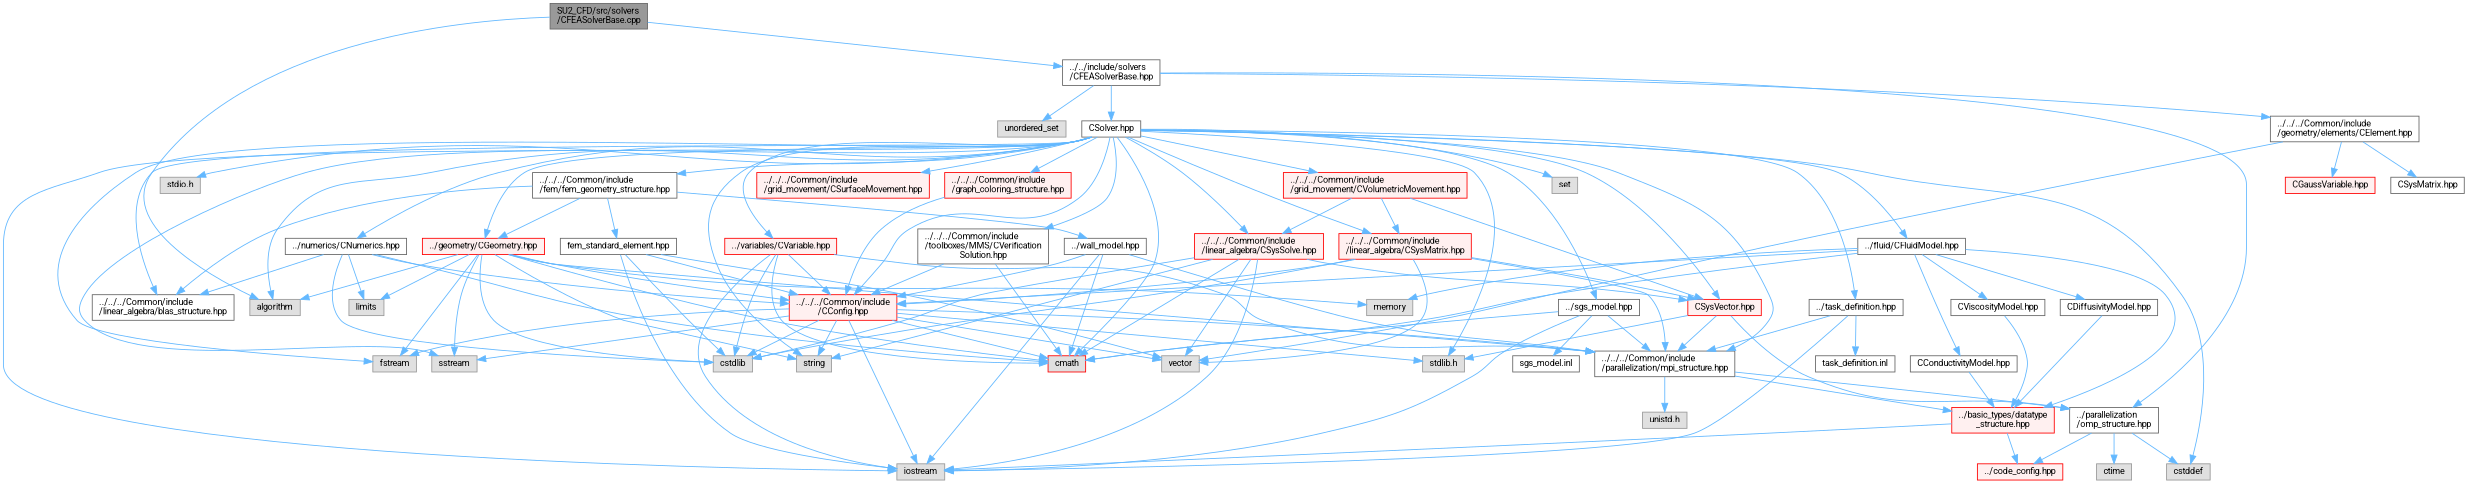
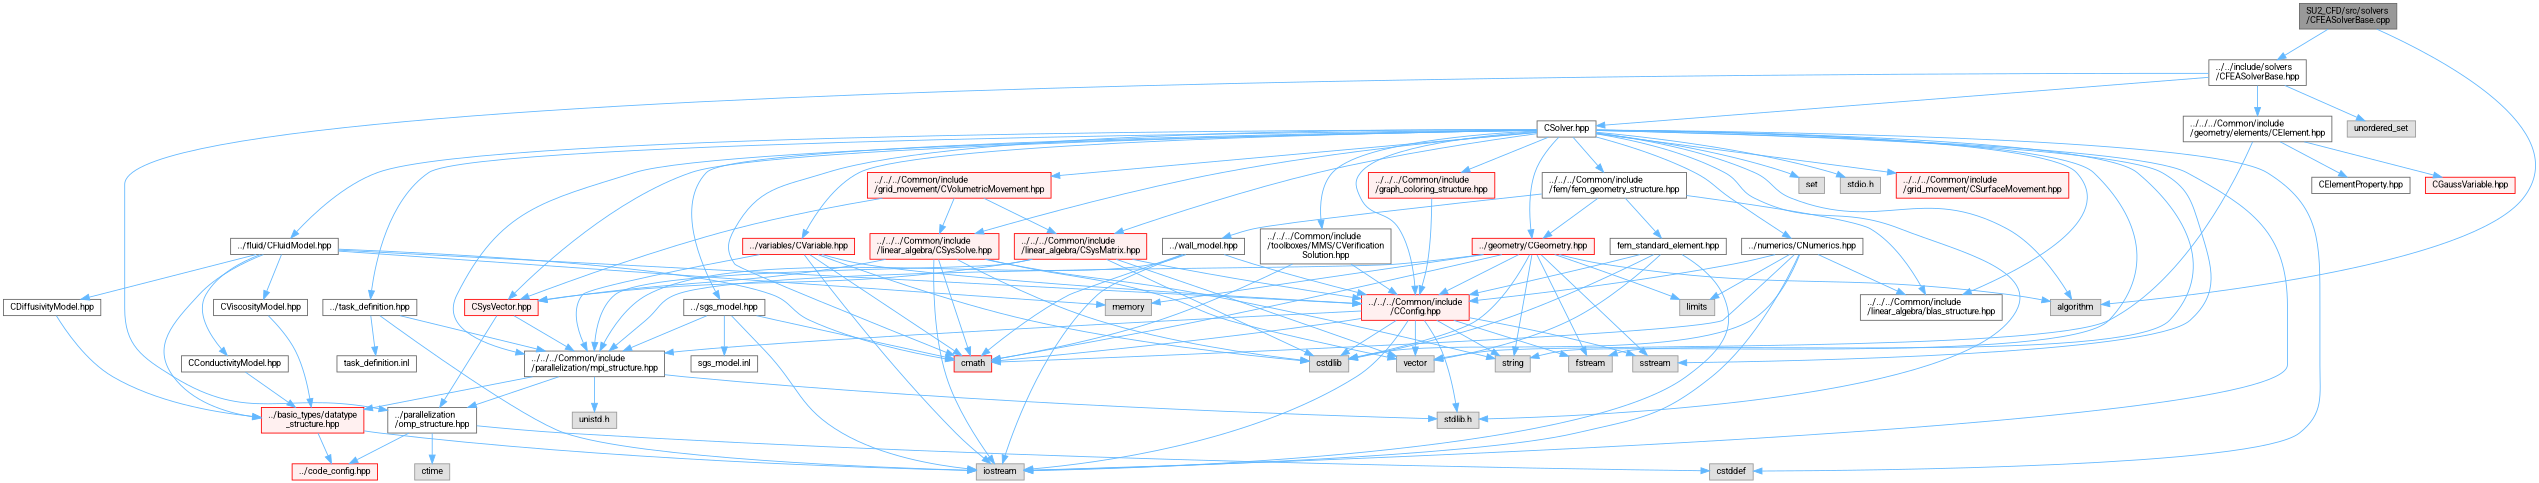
(2428, 185) -> (2361, 185)
(1580, 336) -> (1046, 403)
none -> (1476, 447)
